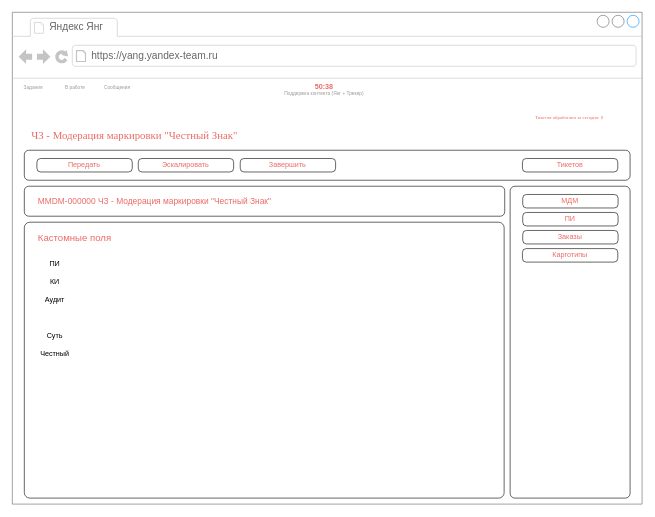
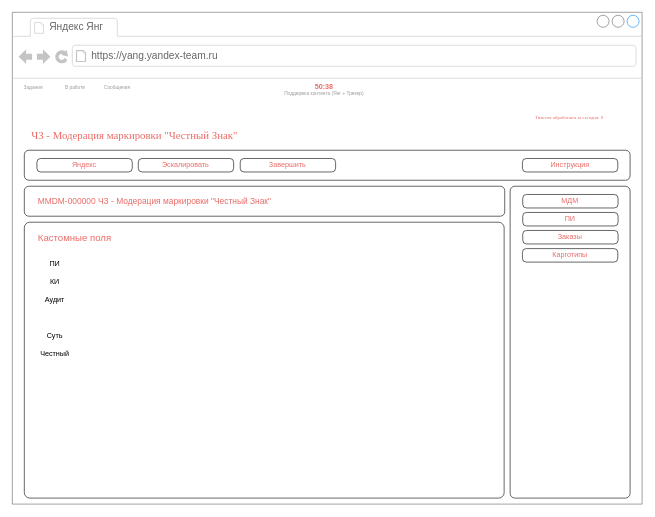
(84, 165) -> (84, 165)
(570, 165) -> (570, 165)
